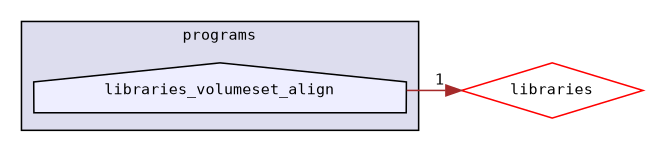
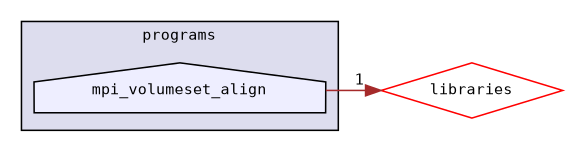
(220, 90) -> (180, 90)
